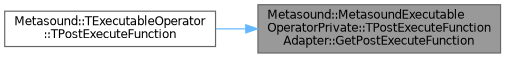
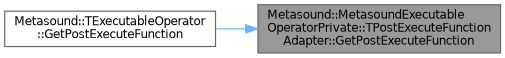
(110, 29) -> (110, 29)
